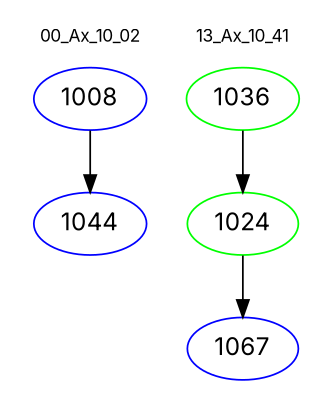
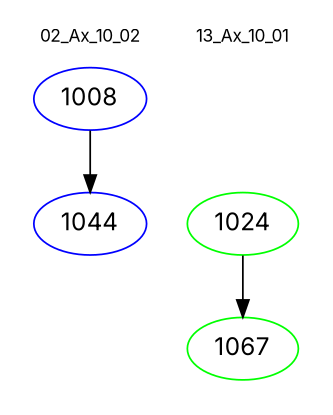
(90, 37) -> (90, 37)
(243, 37) -> (243, 37)
(243, 99) -> none
(243, 349) -> (243, 349)
